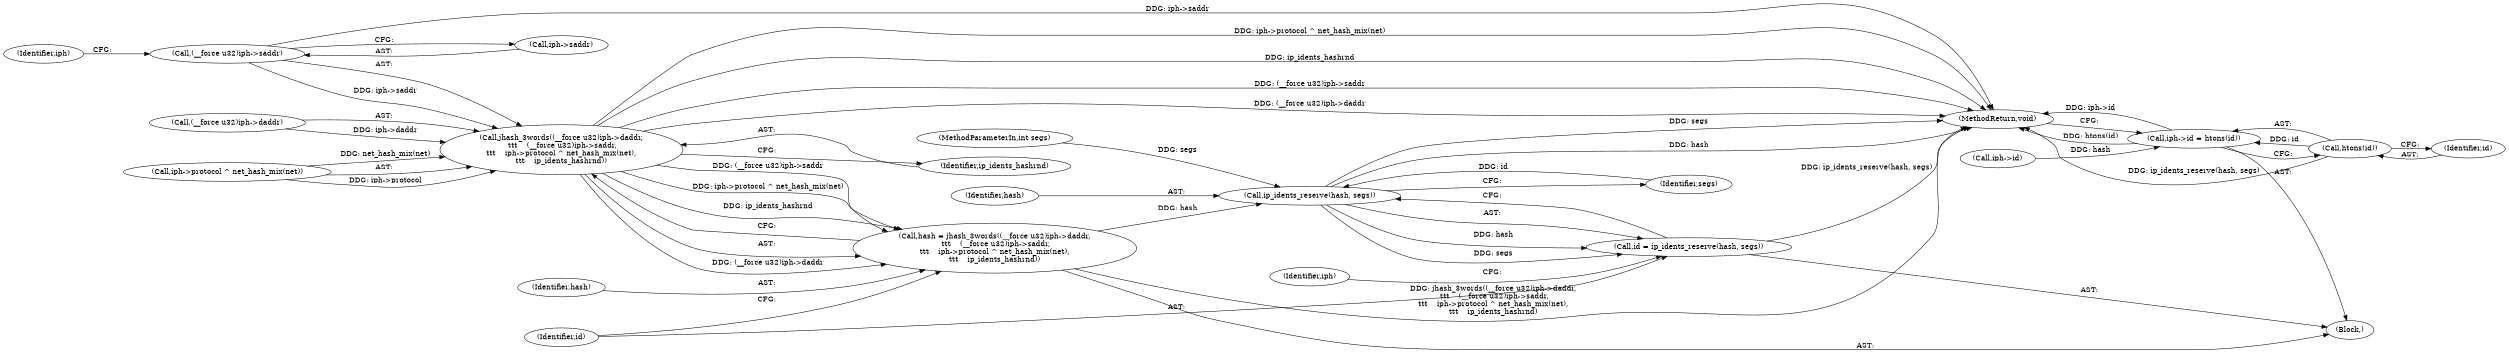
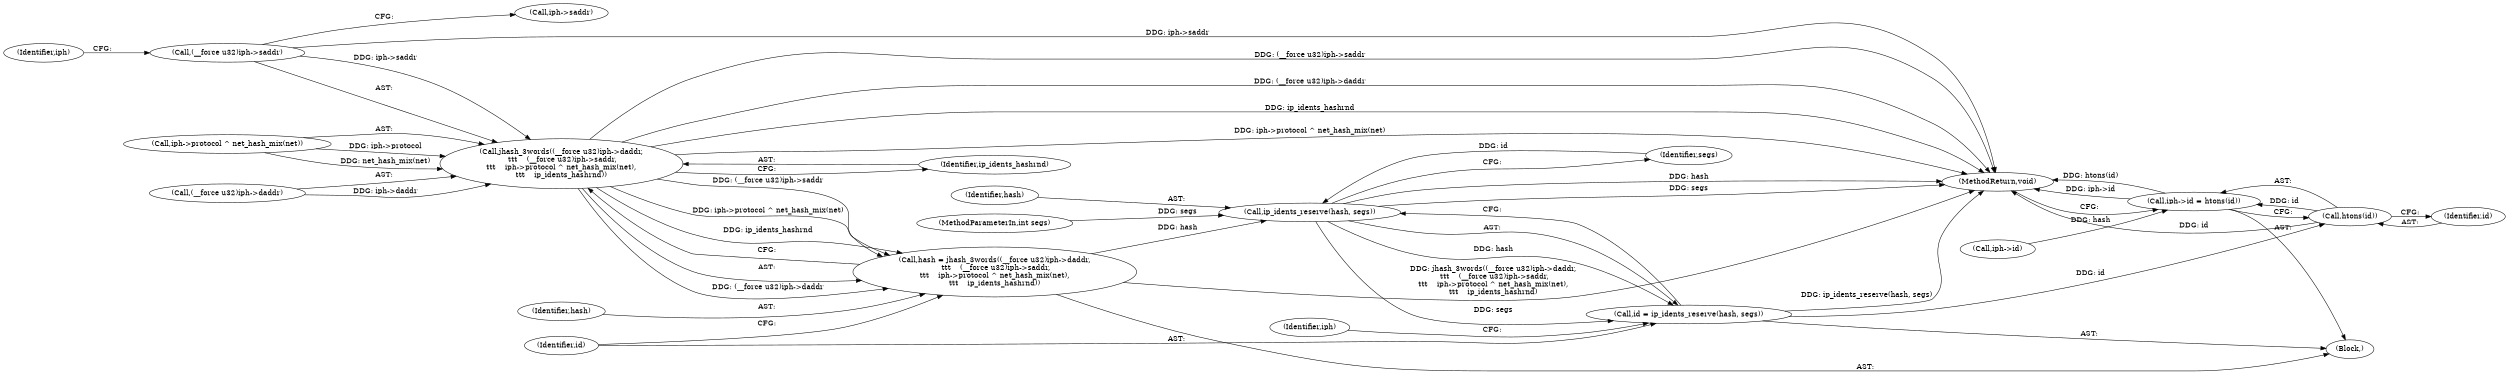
(415, 56) -> none
(2194, 171) -> (2194, 226)
none -> (2057, 289)
